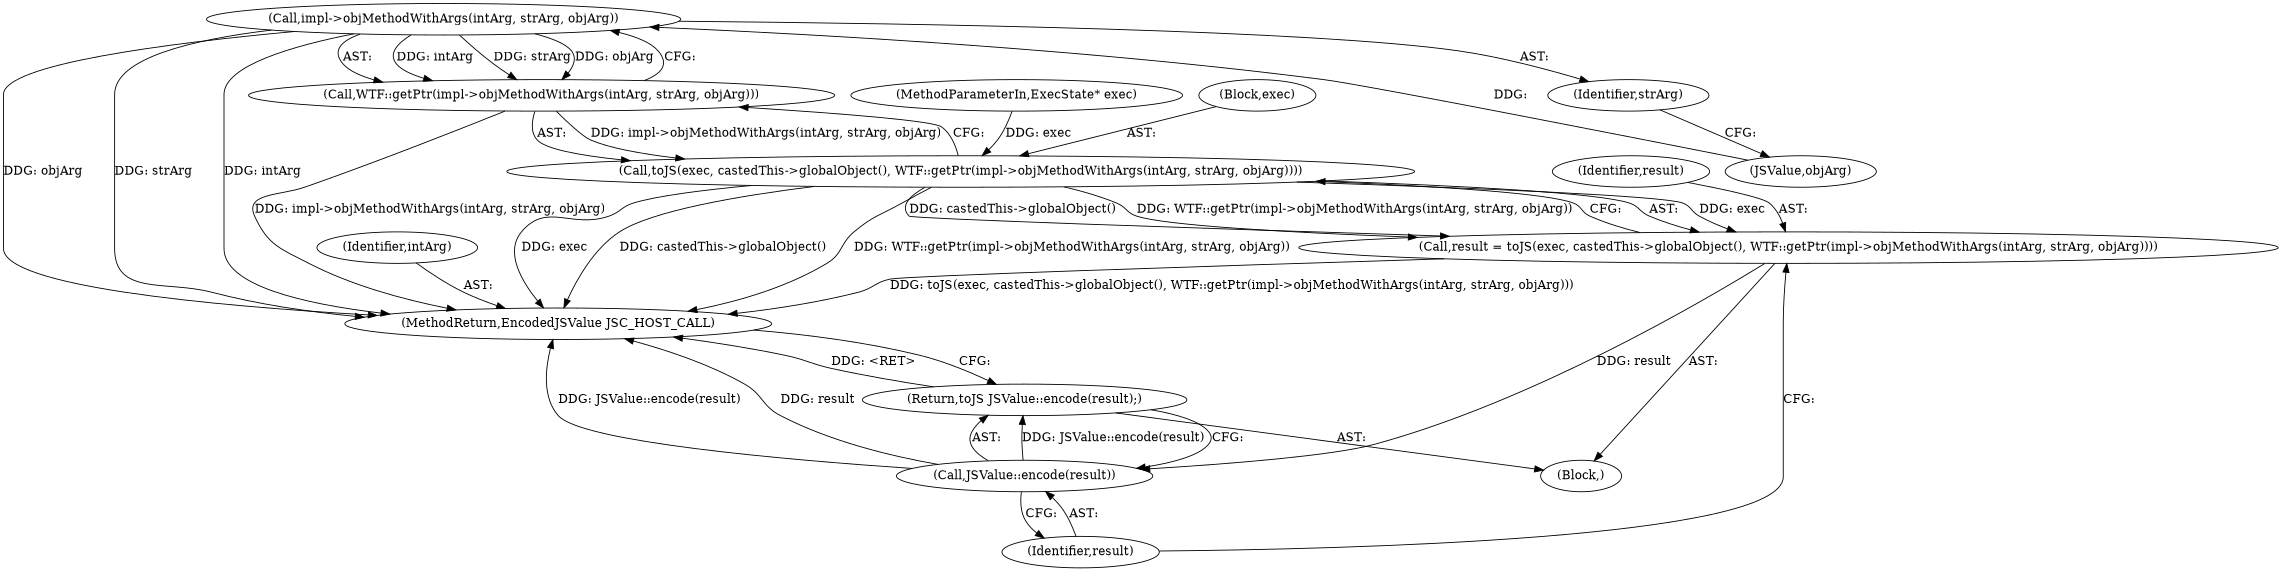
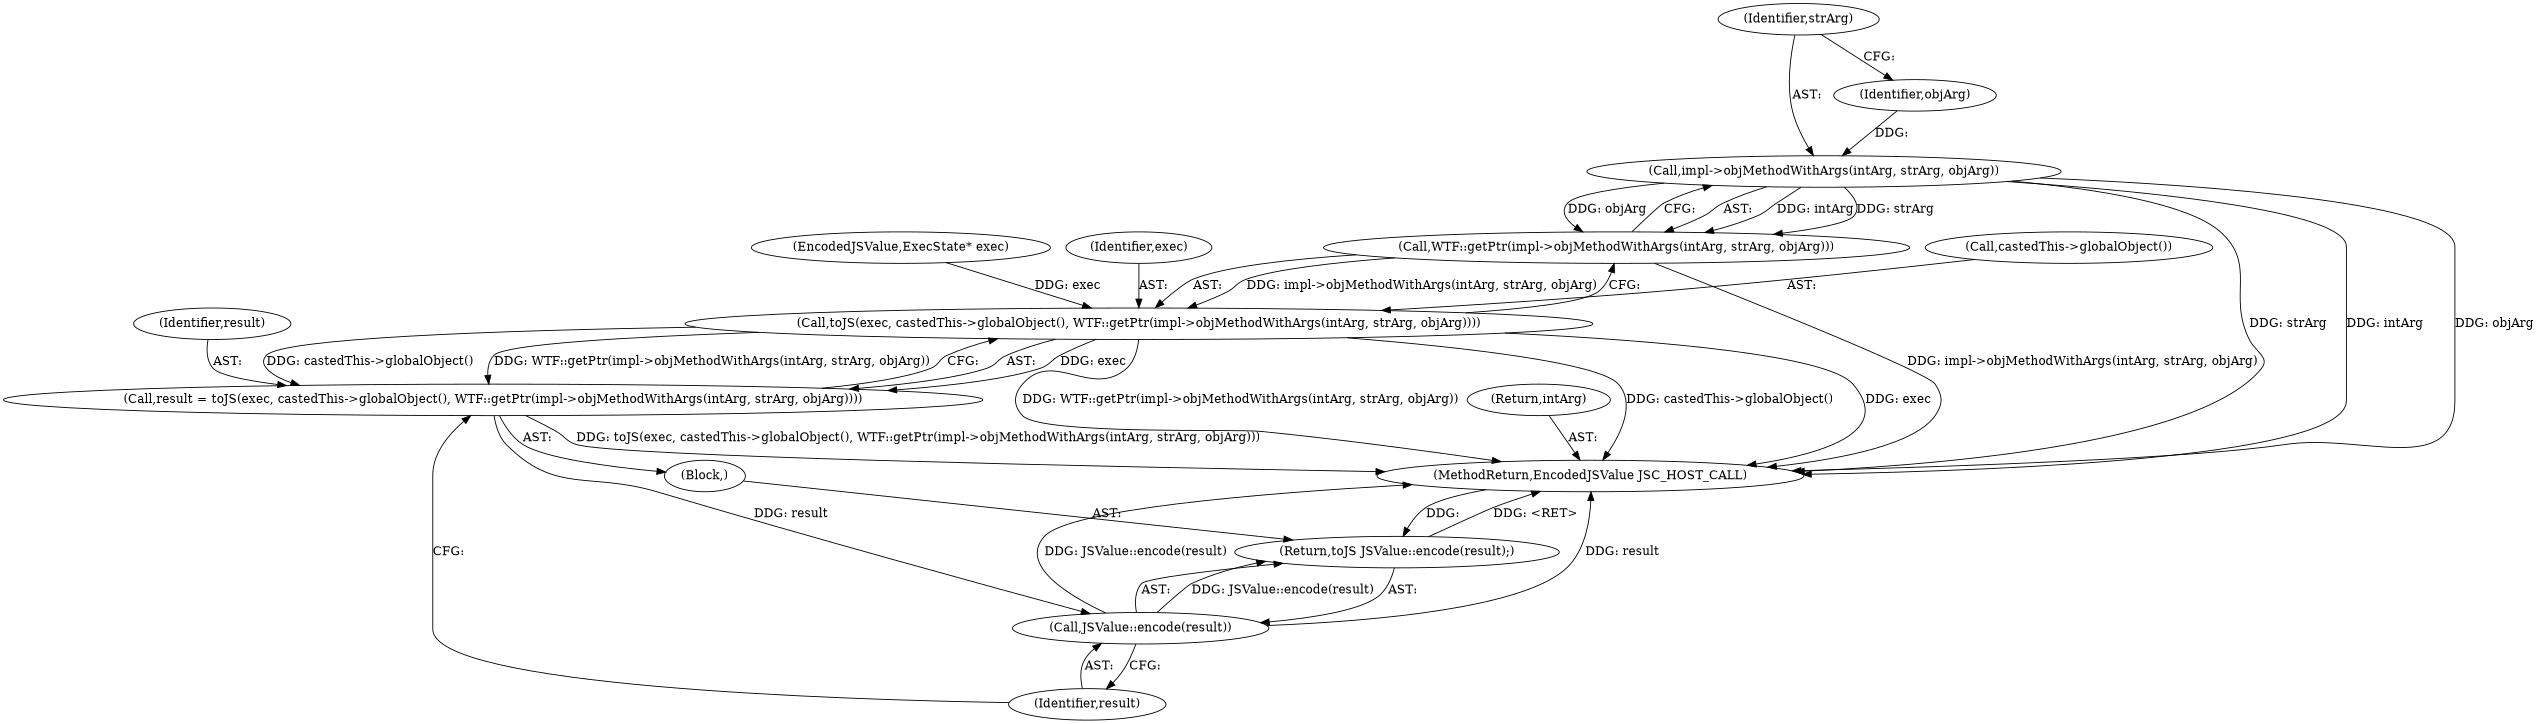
(1131, 30) -> (1790, 93)
(1017, 95) -> (901, 248)
(1257, 95) -> (1139, 248)
(1801, 172) -> (1915, 95)
(397, 248) -> (1539, 400)
none -> (2069, 248)
(977, 362) -> (1445, 514)
(1230, 438) -> (1405, 590)
(1325, 441) -> (1014, 510)
